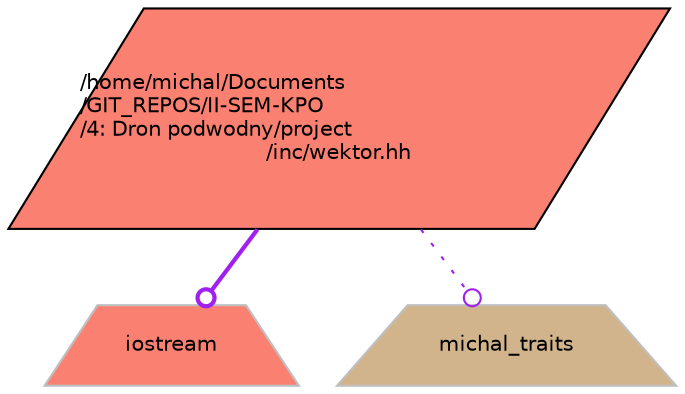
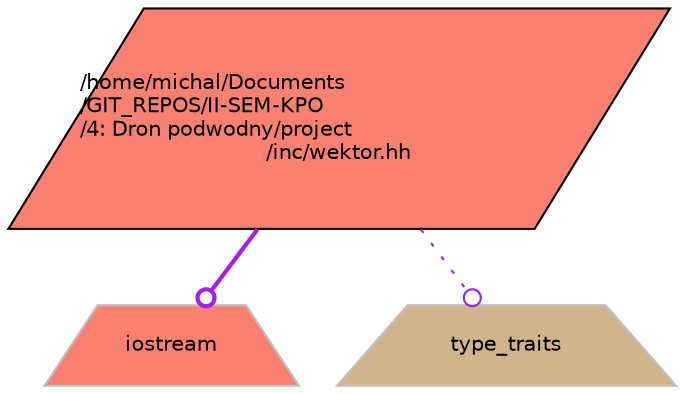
(507, 345) -> (507, 345)
